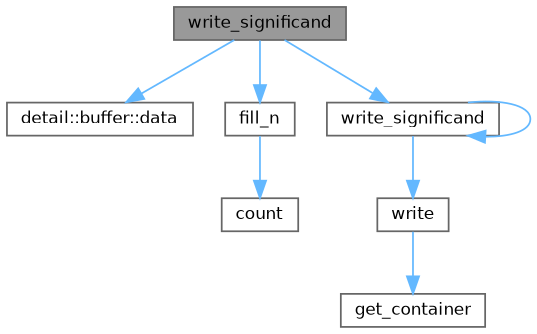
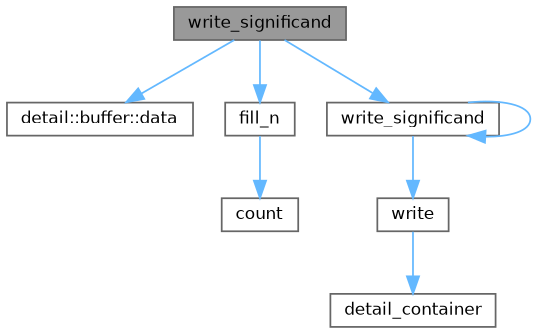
(413, 310) -> (413, 310)
